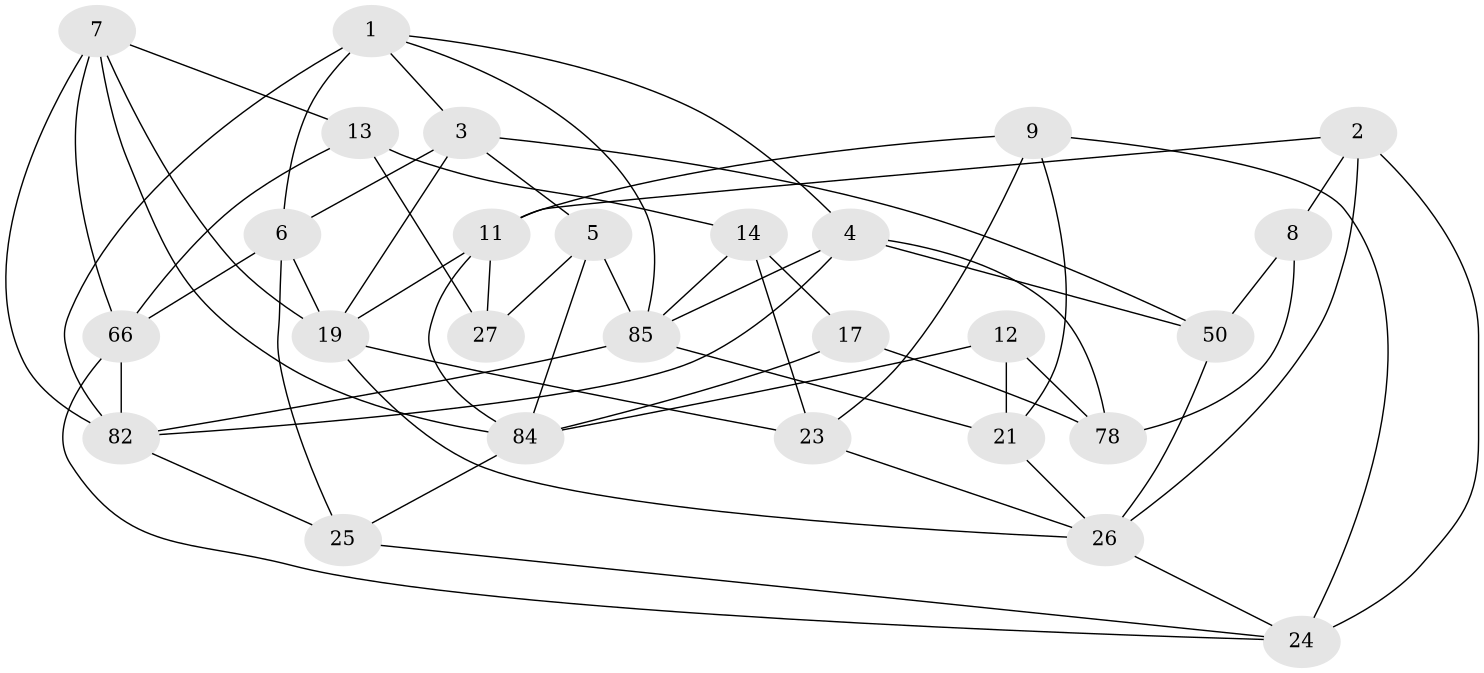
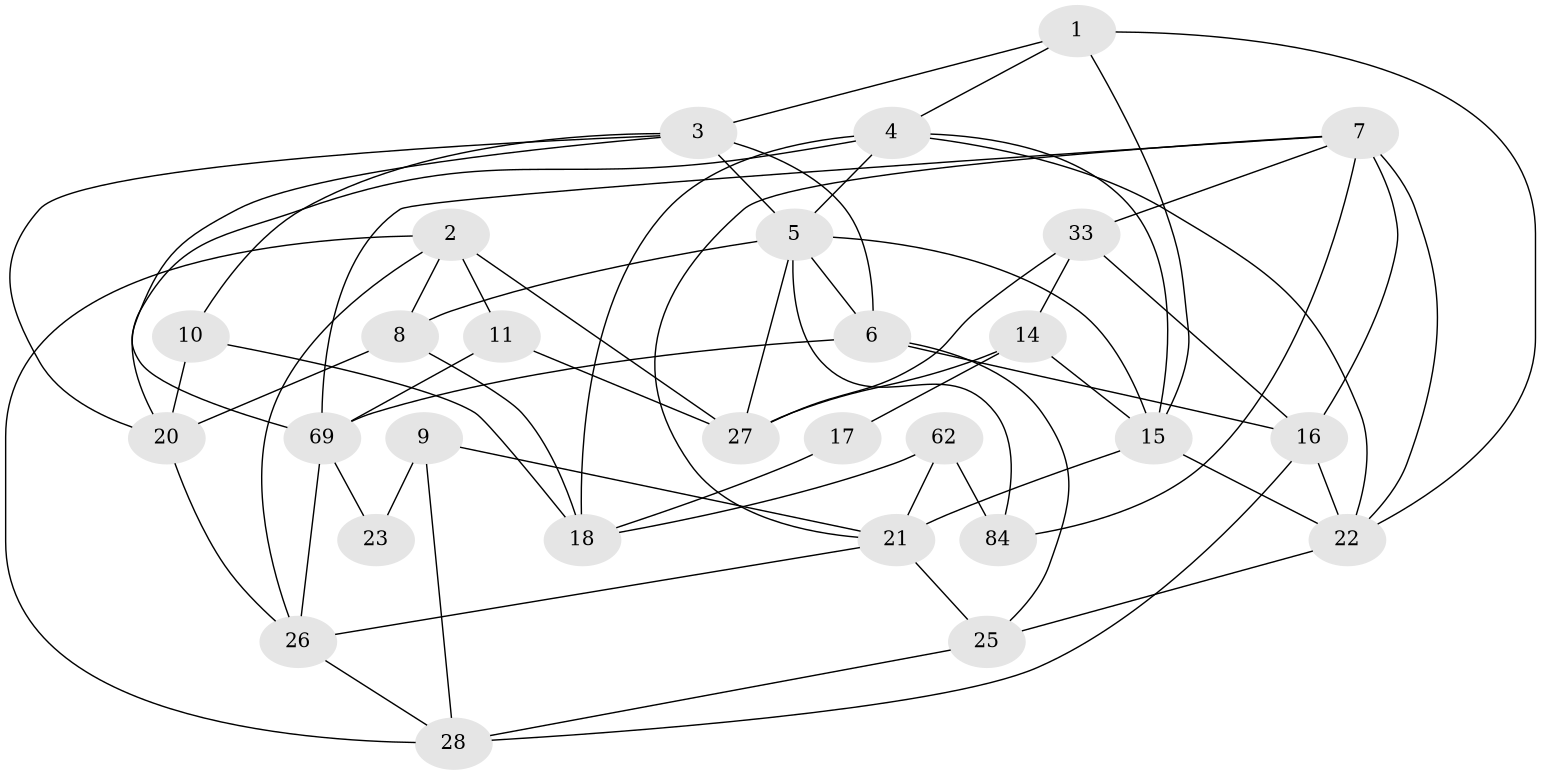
(302, 124) -> (834, 286)
(360, 133) -> (1082, 235)
(755, 163) -> none
none -> (843, 184)
none -> (793, 192)
none -> (591, 273)
none -> (590, 332)
(121, 337) -> (1309, 438)
none -> (191, 337)
(330, 337) -> (322, 438)
(642, 337) -> (1154, 438)
(781, 337) -> (924, 376)
(1006, 337) -> (944, 438)
(1216, 337) -> (167, 438)
(430, 347) -> none
(692, 394) -> none
(121, 438) -> (1347, 540)
(1108, 438) -> (583, 540)
(434, 489) -> (942, 591)
(959, 489) -> none
(1302, 642) -> (454, 744)
